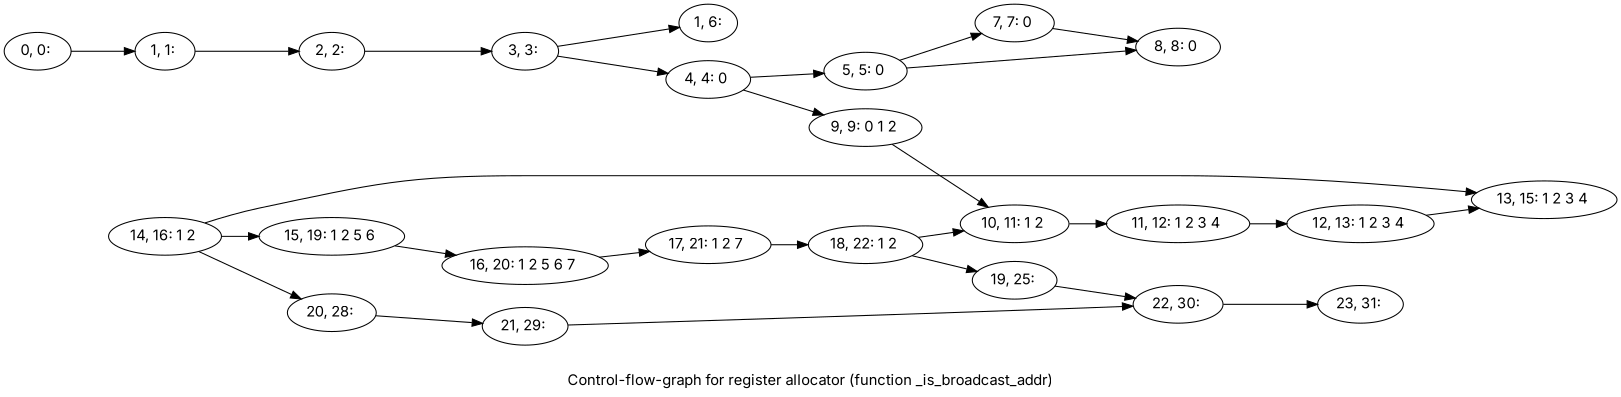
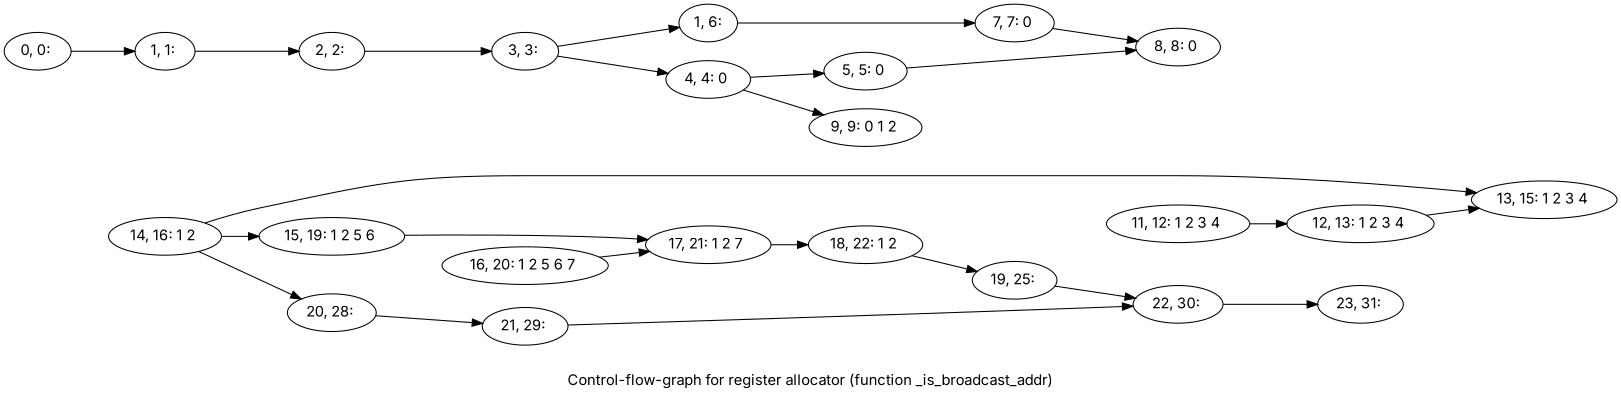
(936, 49) -> (851, 23)
(1015, 224) -> none
(420, 250) -> (521, 235)
